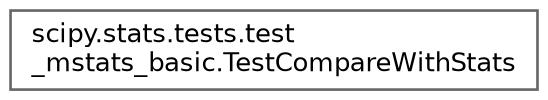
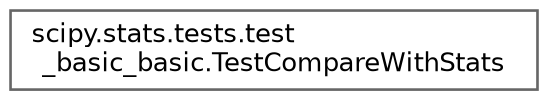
(274, 50) -> (274, 50)
